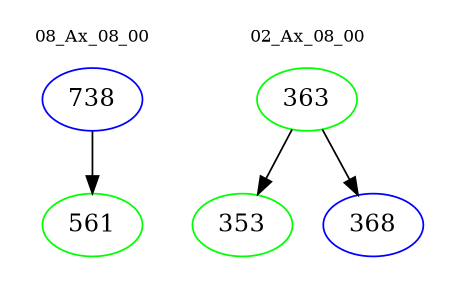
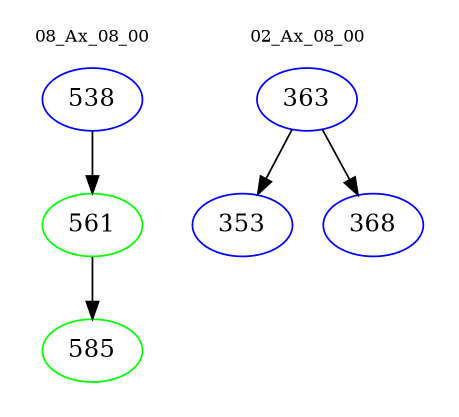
(92, 99) -> (92, 99)
(307, 99) -> (307, 99)
(242, 225) -> (242, 225)
none -> (92, 351)
